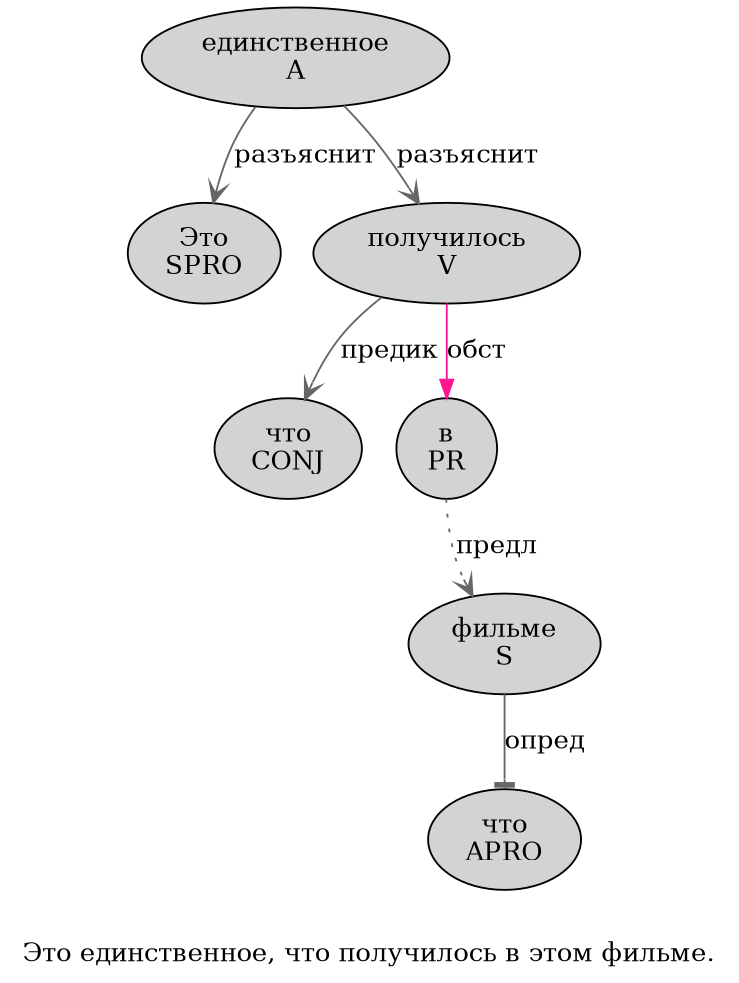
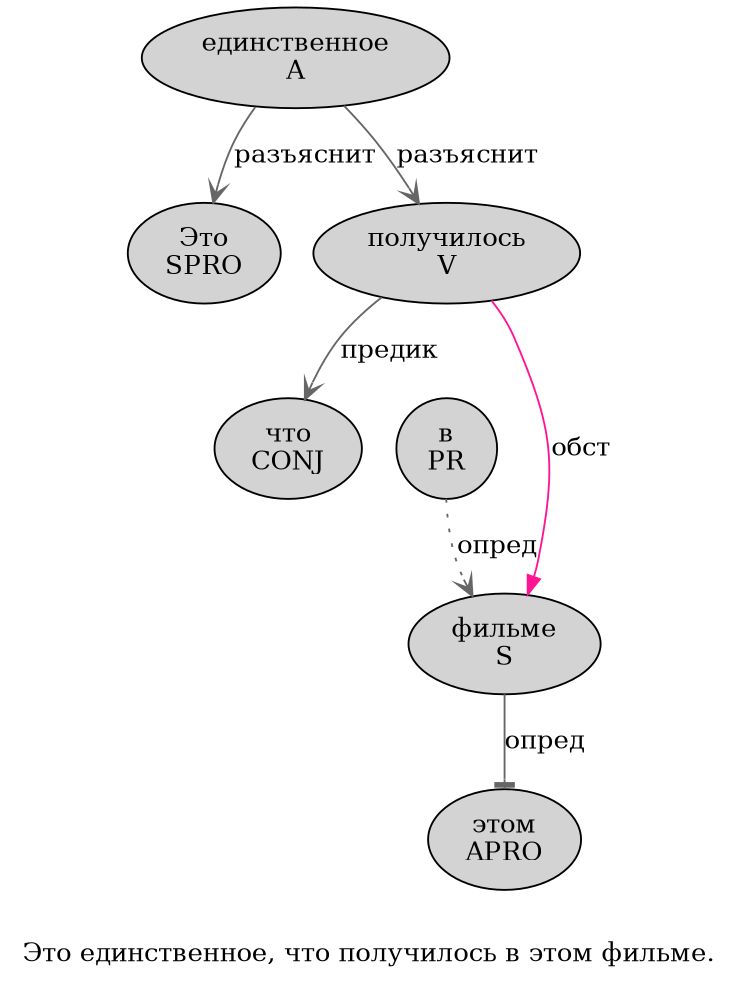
(447, 341) -> (546, 433)
(497, 546) -> (497, 546)
(505, 840) -> (505, 840)
